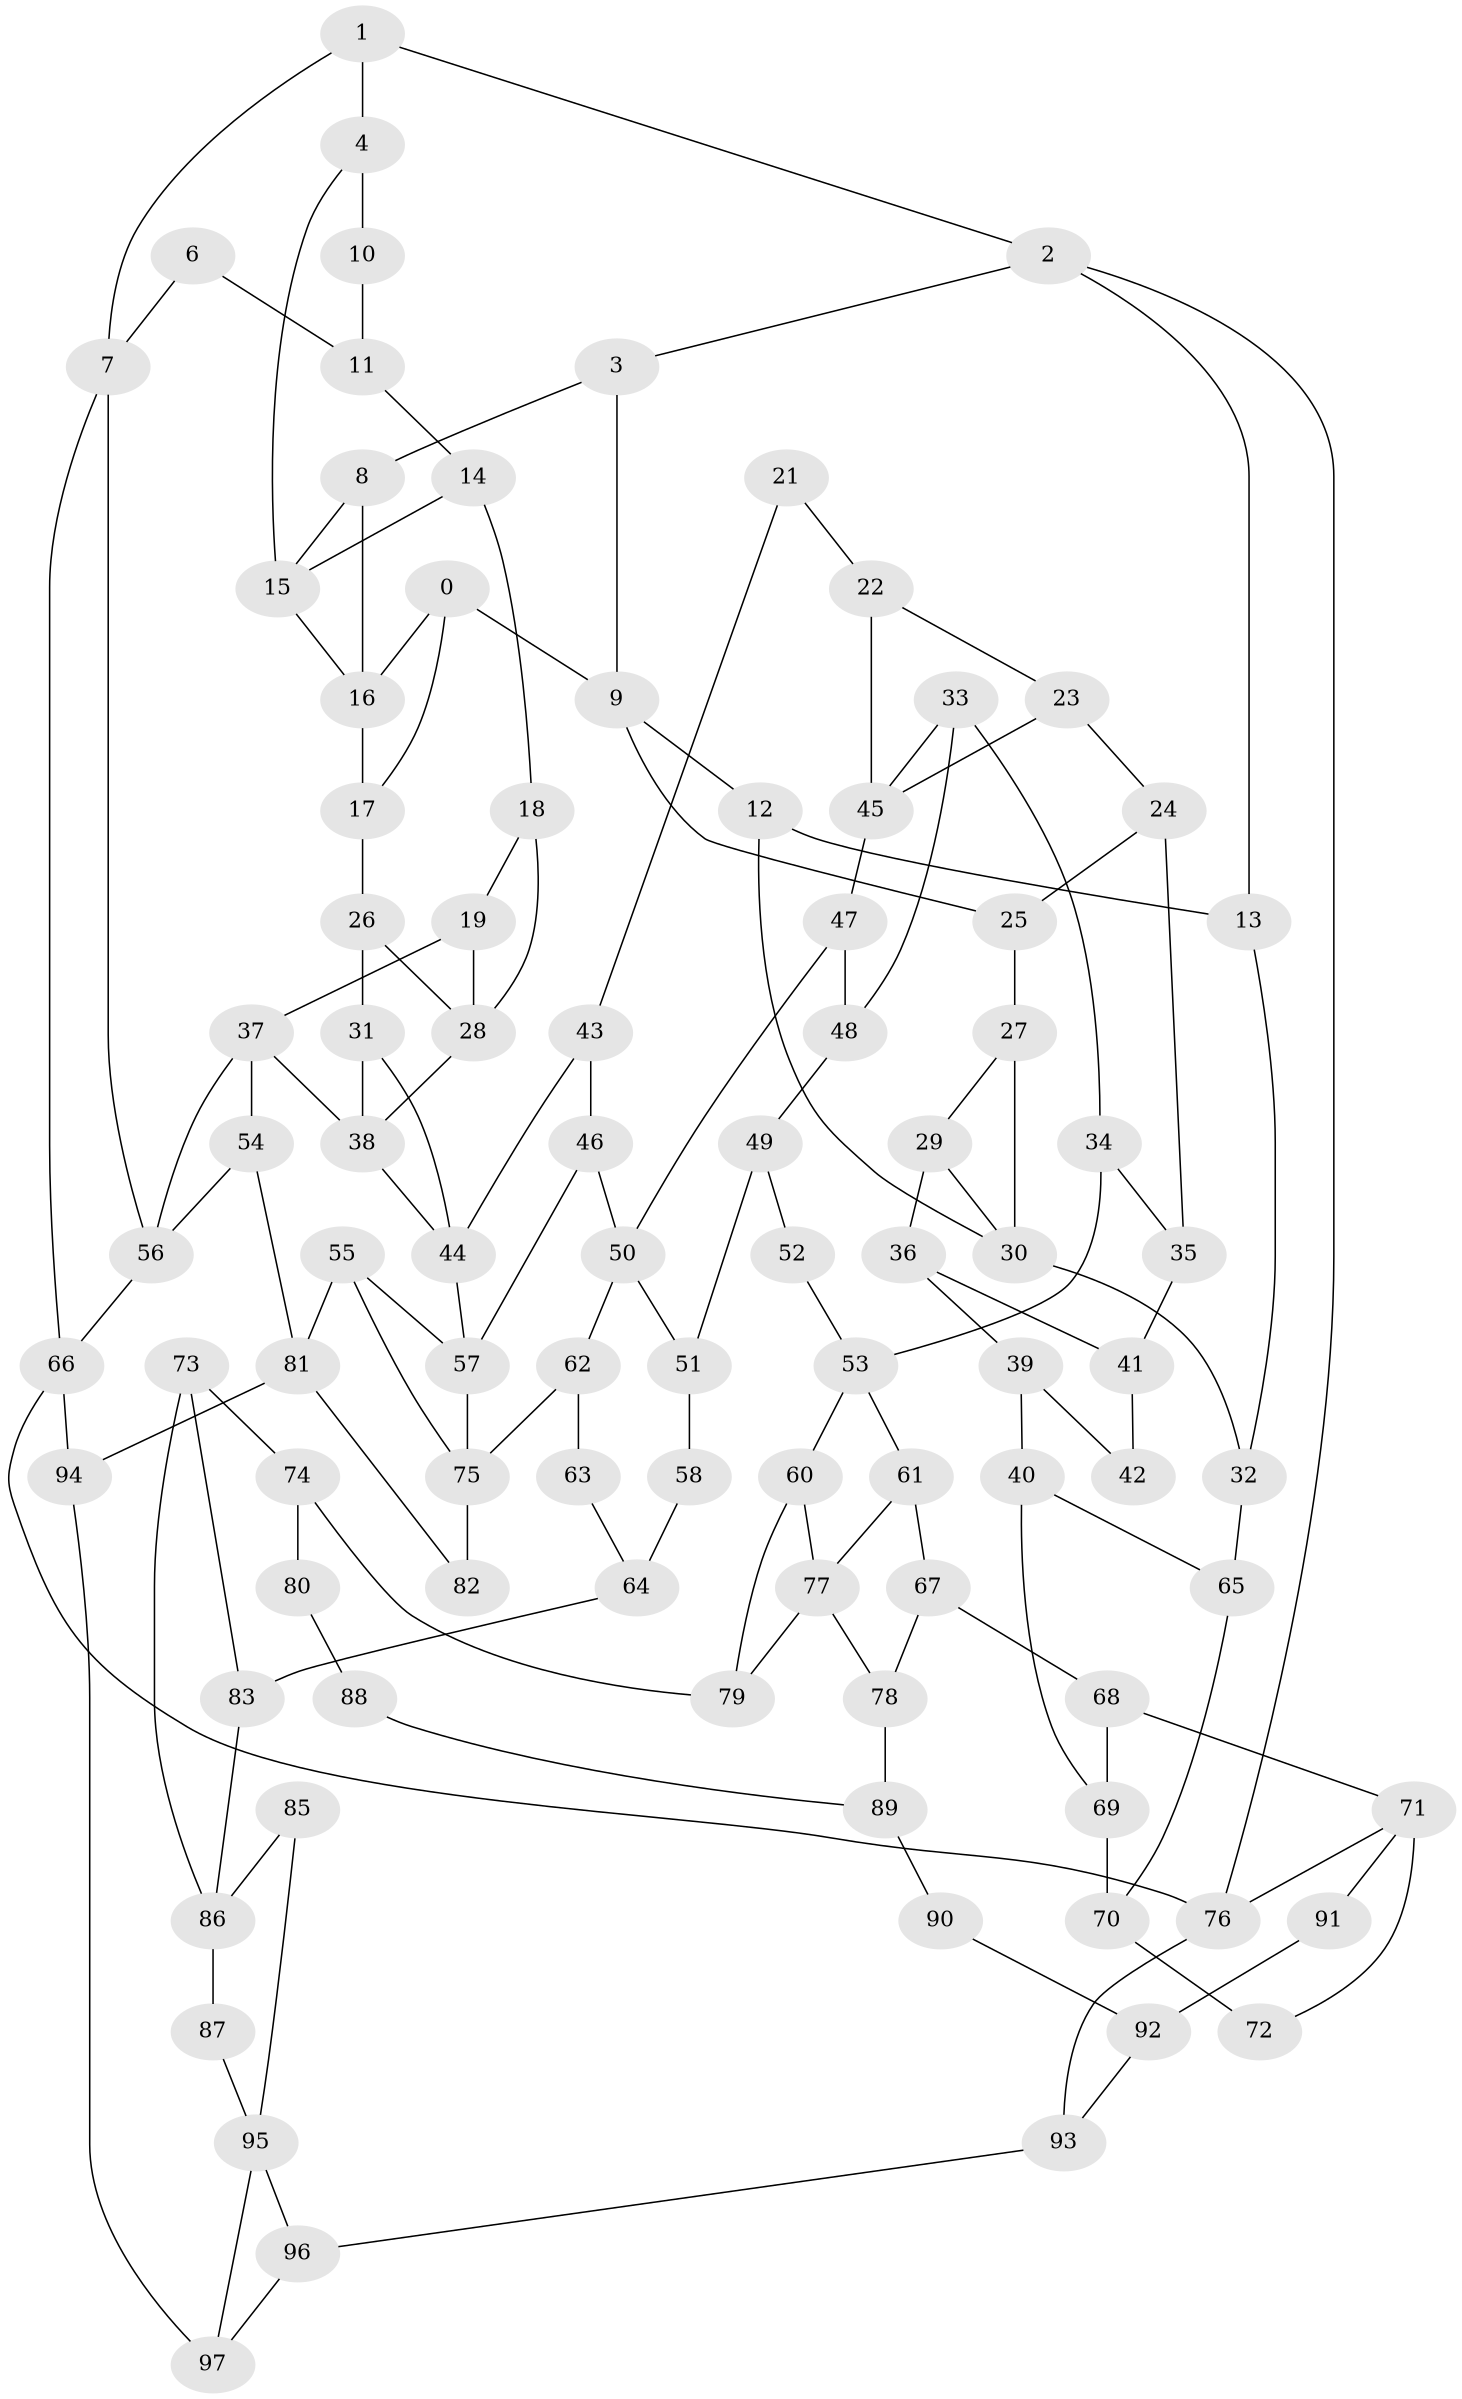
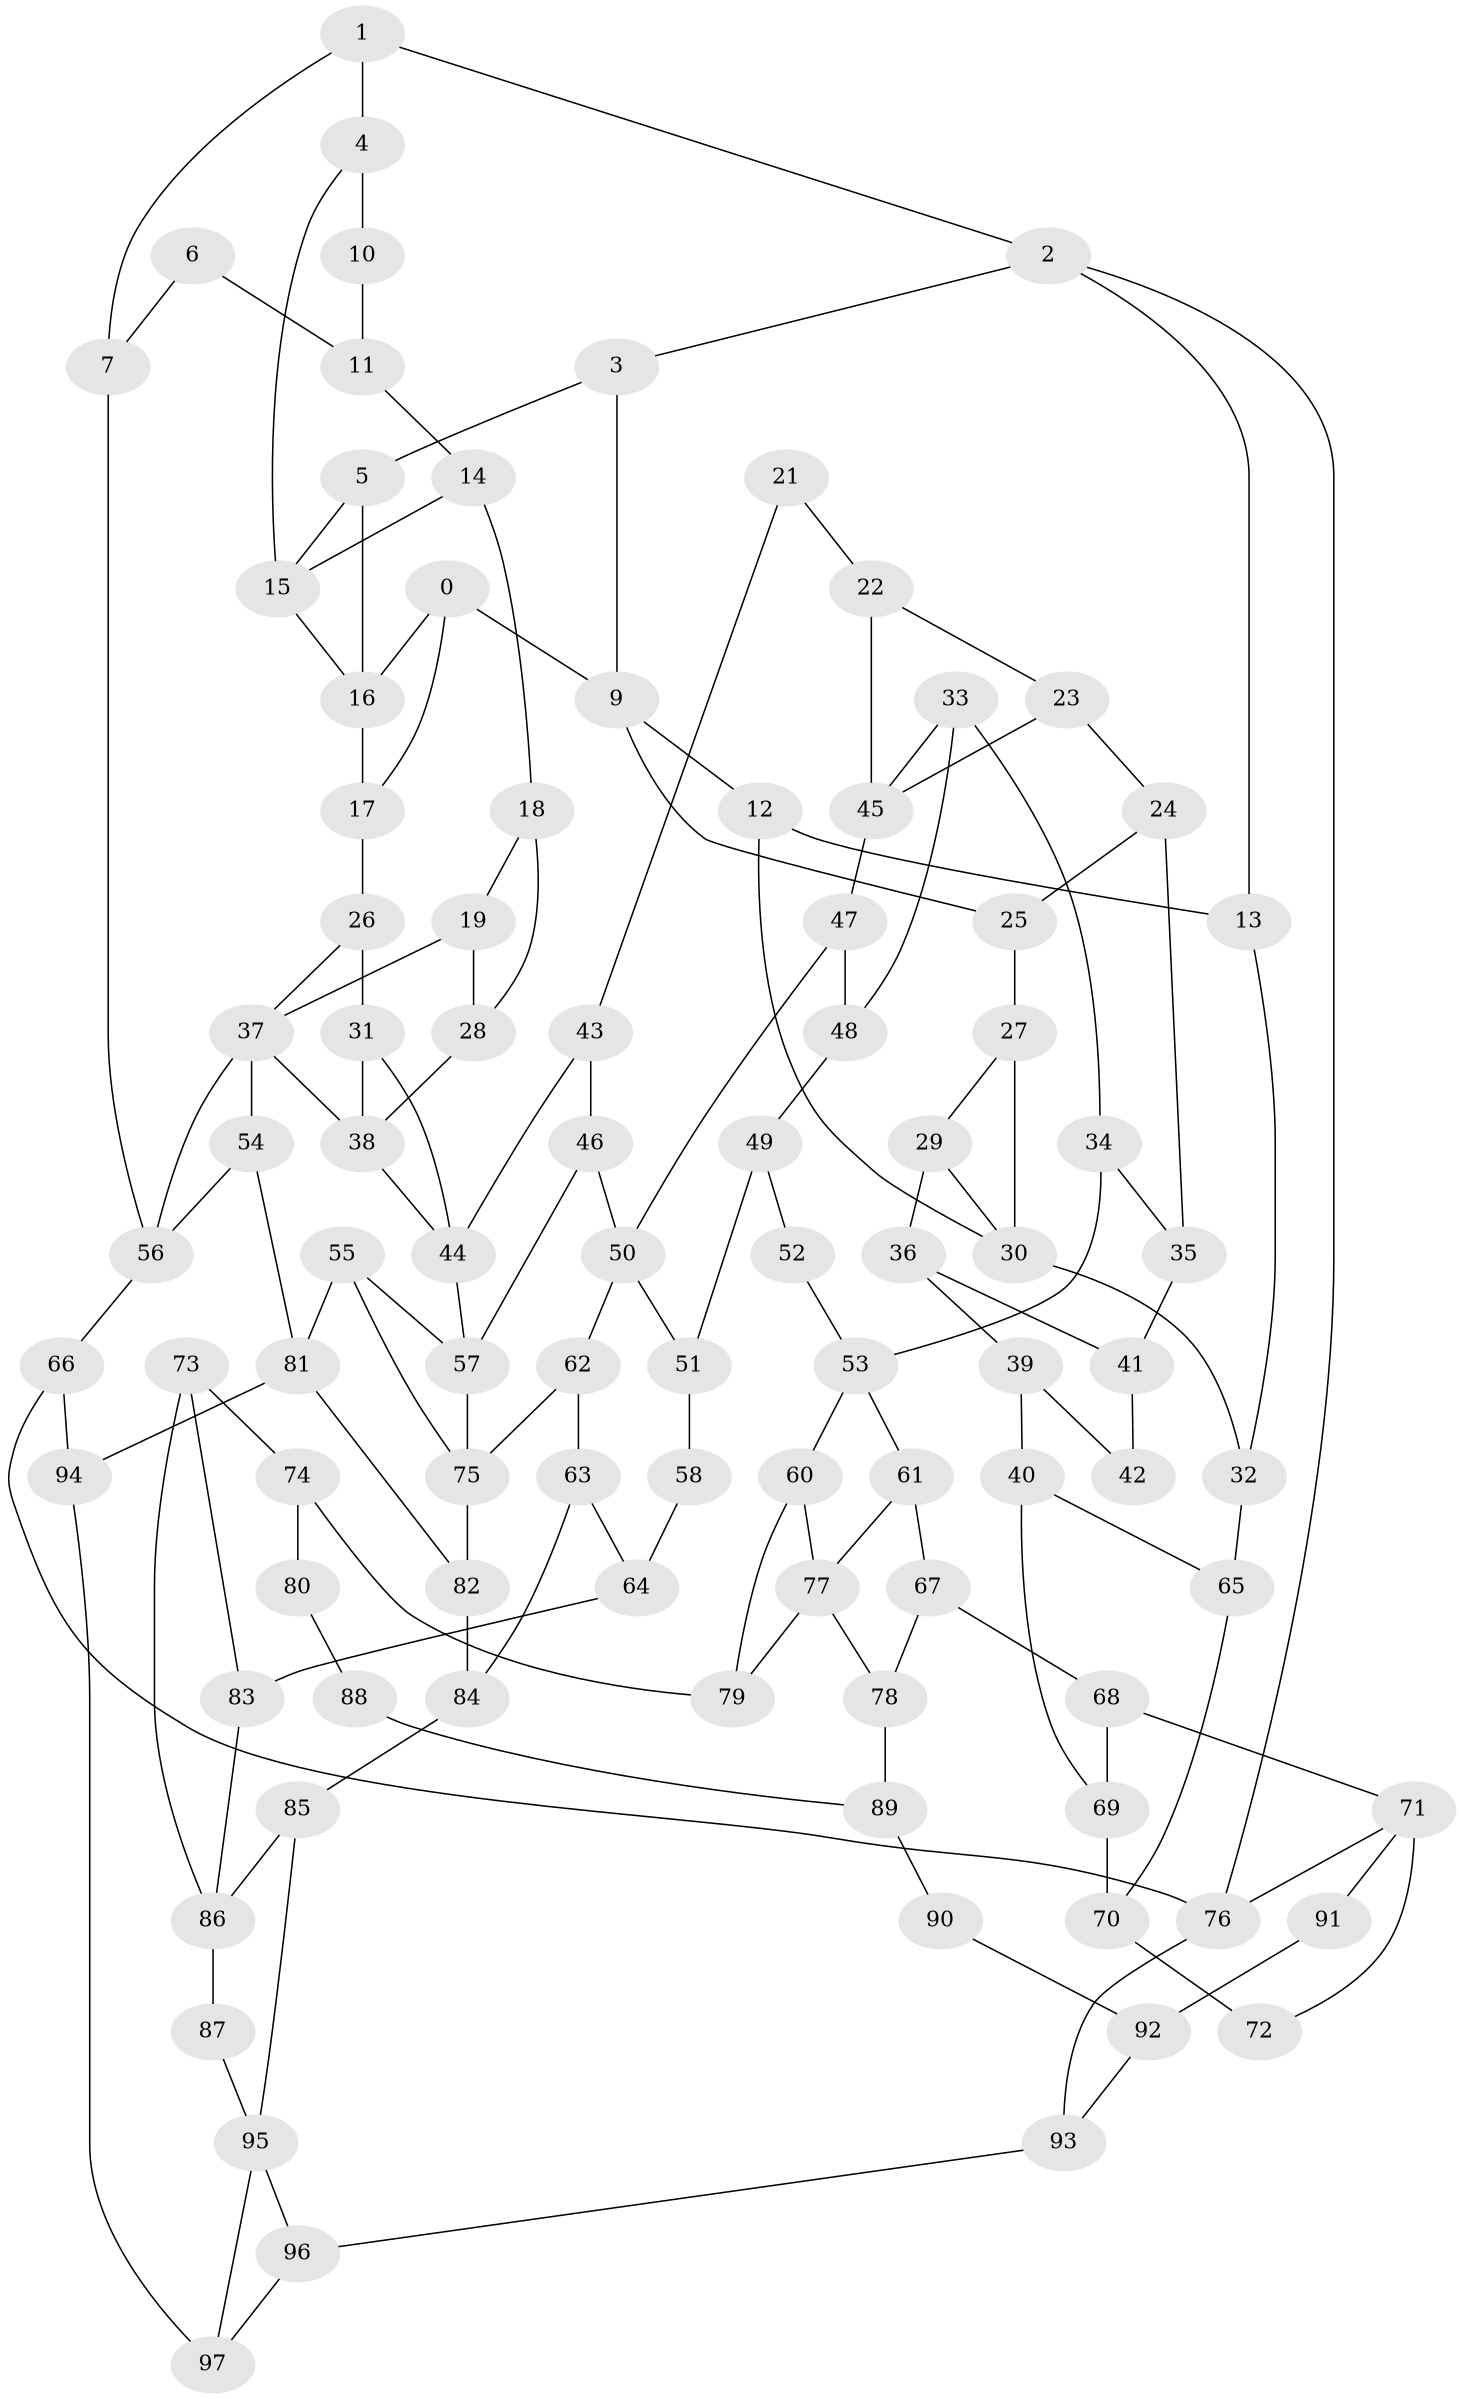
(363, 478) -> (363, 478)
(50, 863) -> none
(418, 977) -> (307, 977)
none -> (467, 1699)
